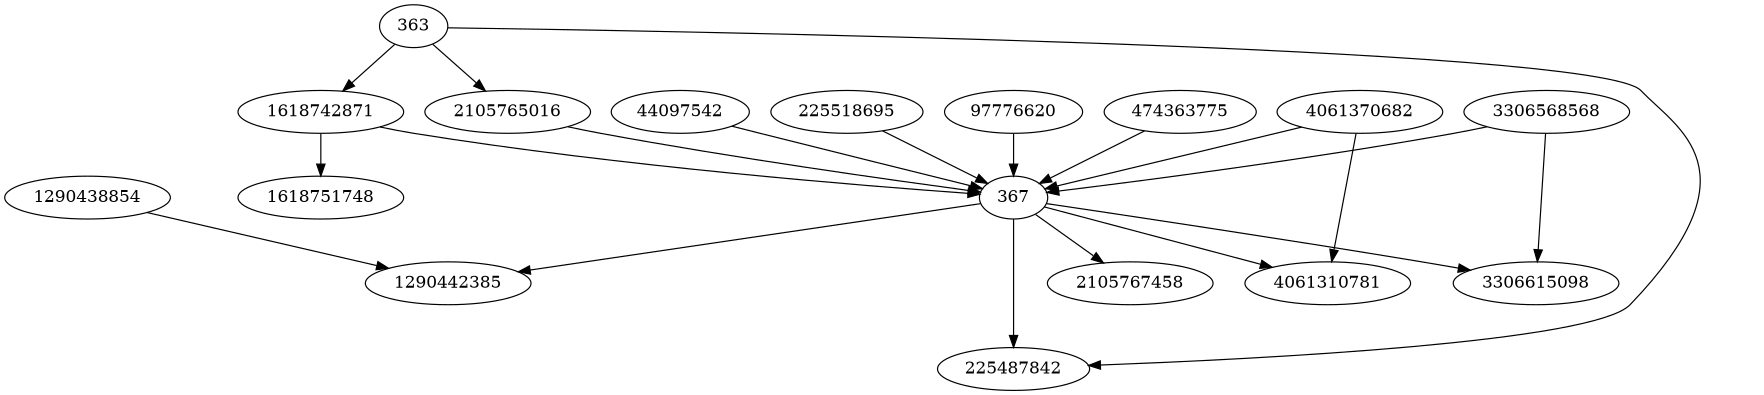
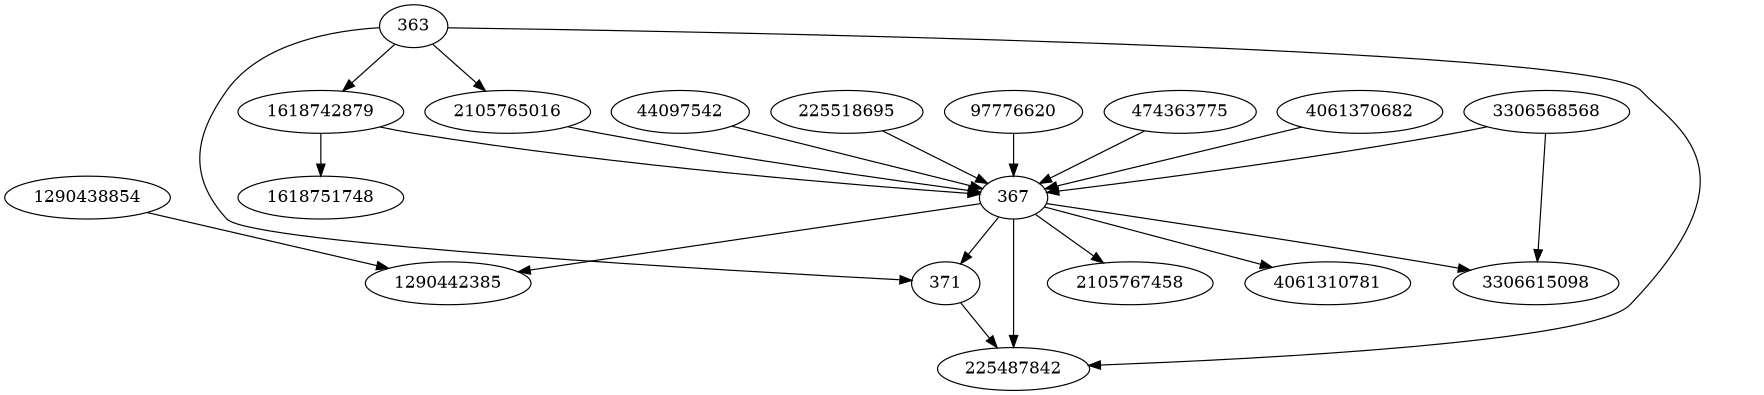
(321, 112) -> (321, 112)
(1345, 191) -> none
none -> (946, 283)
